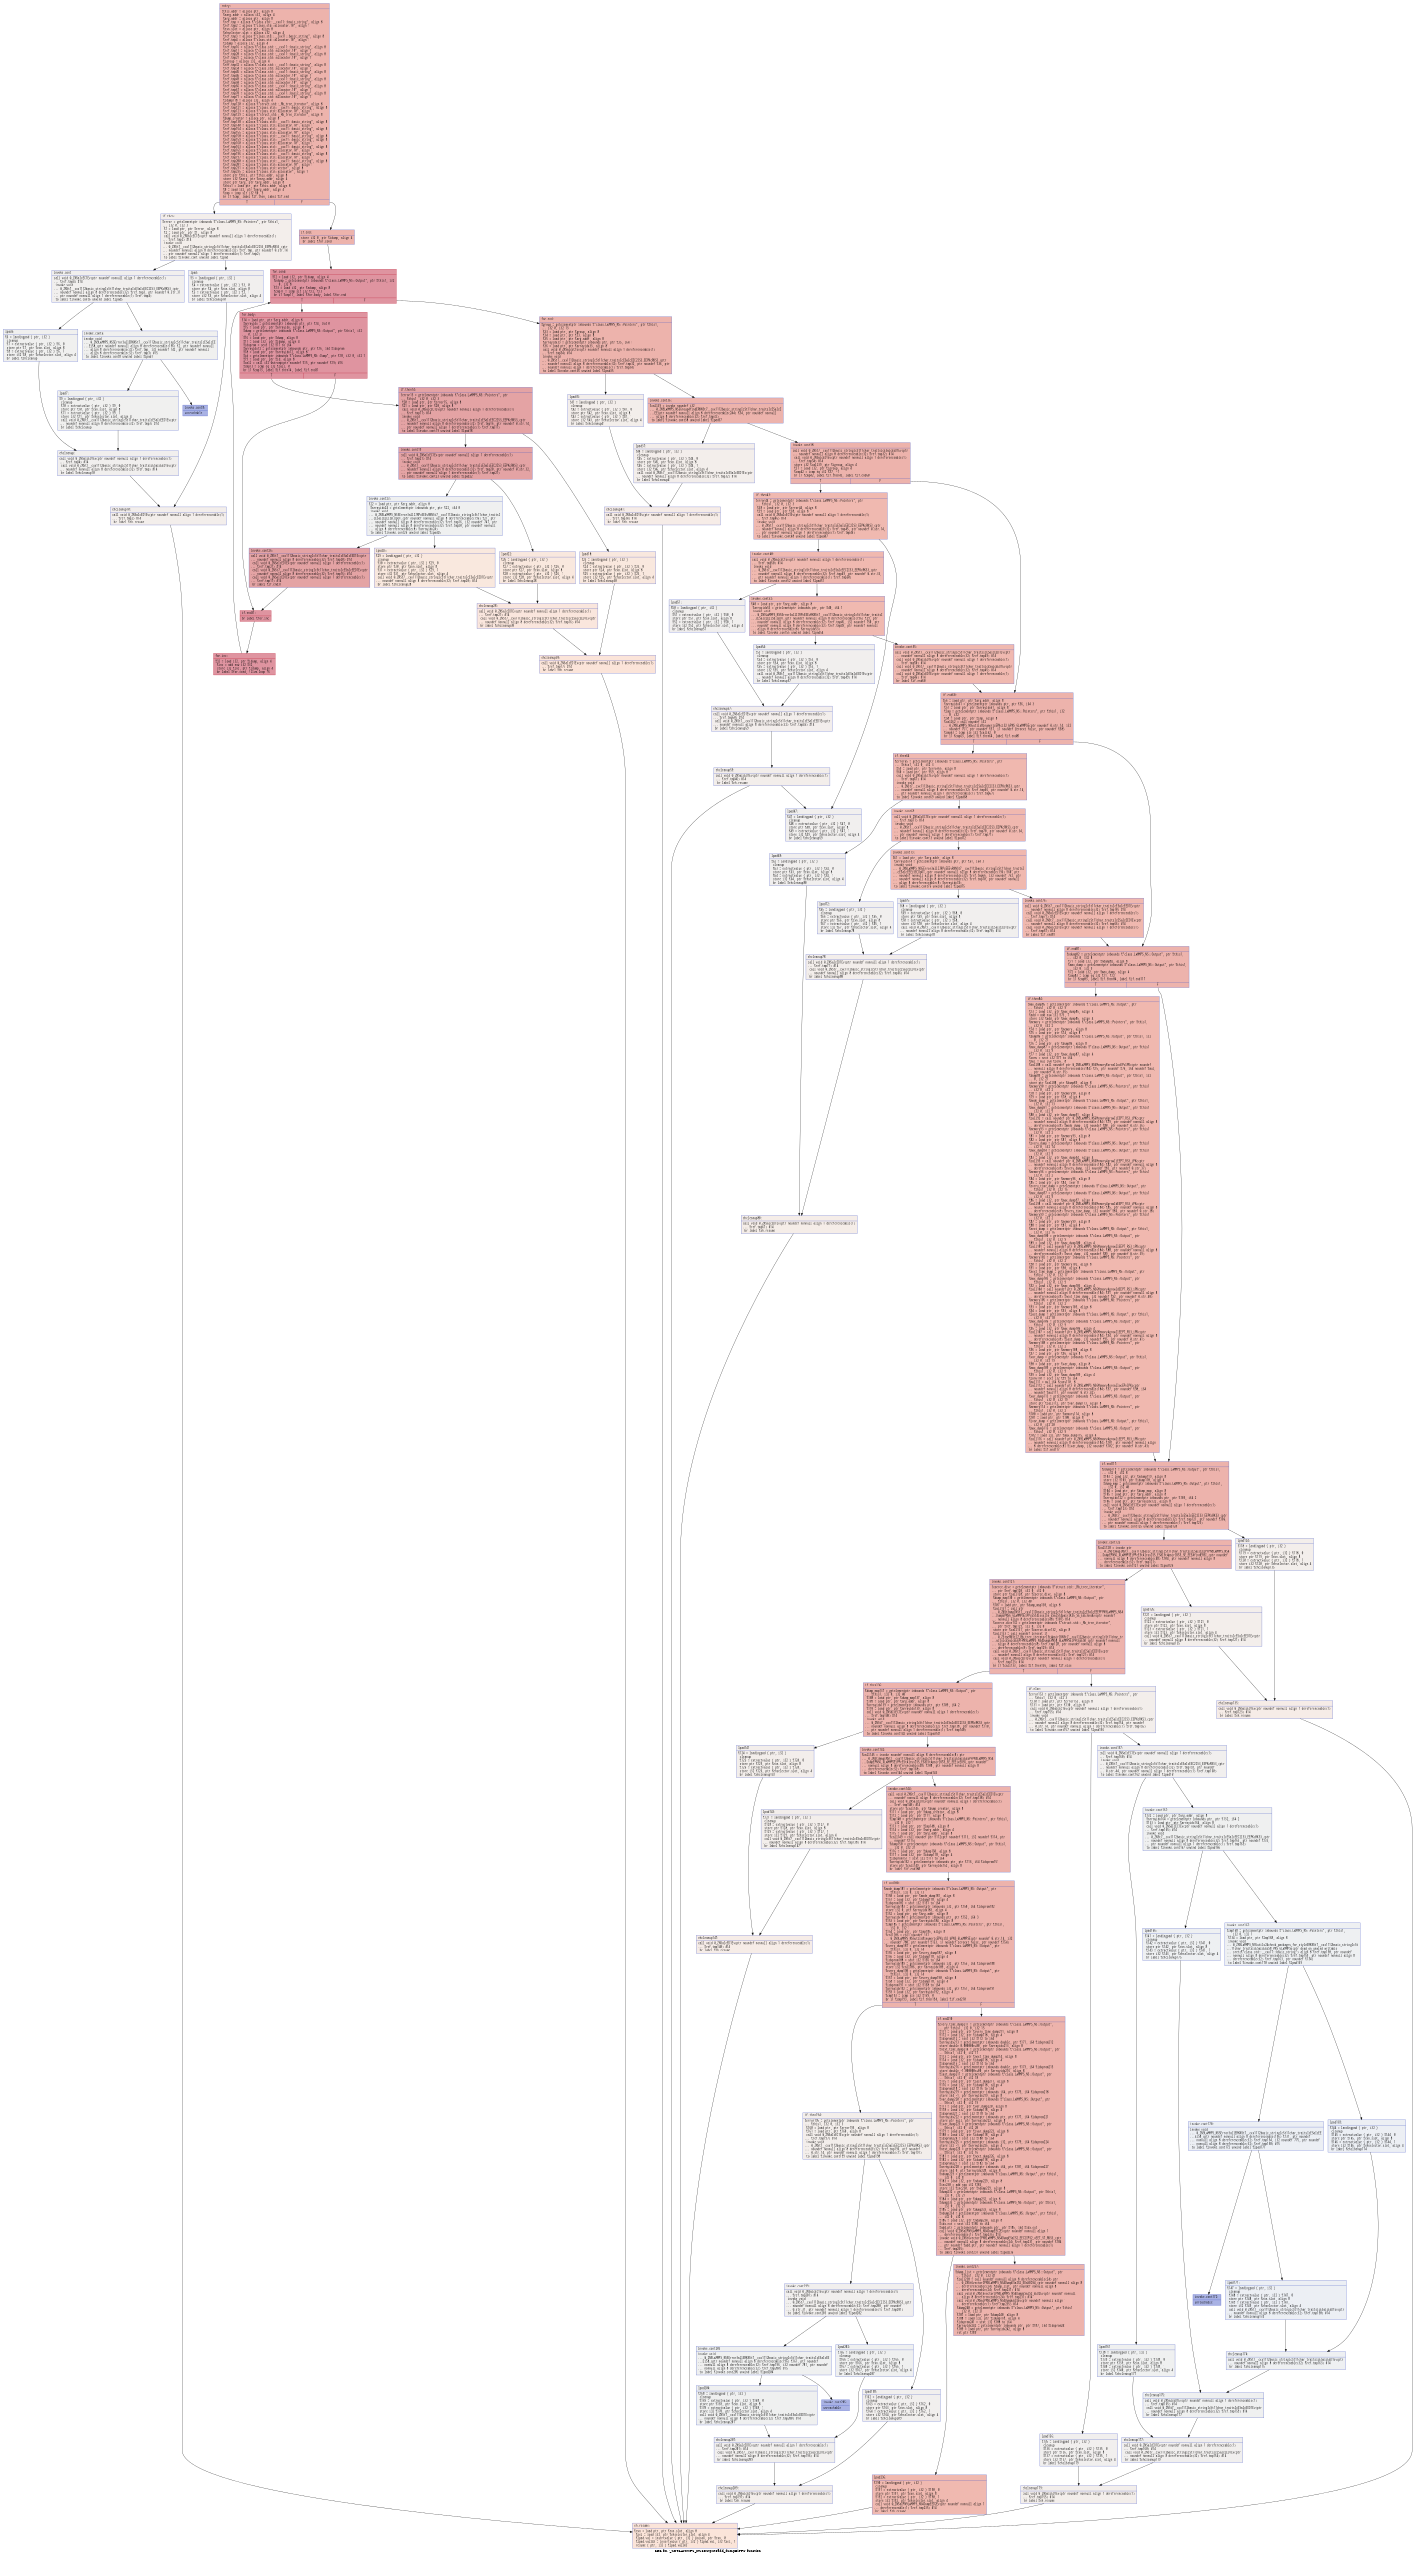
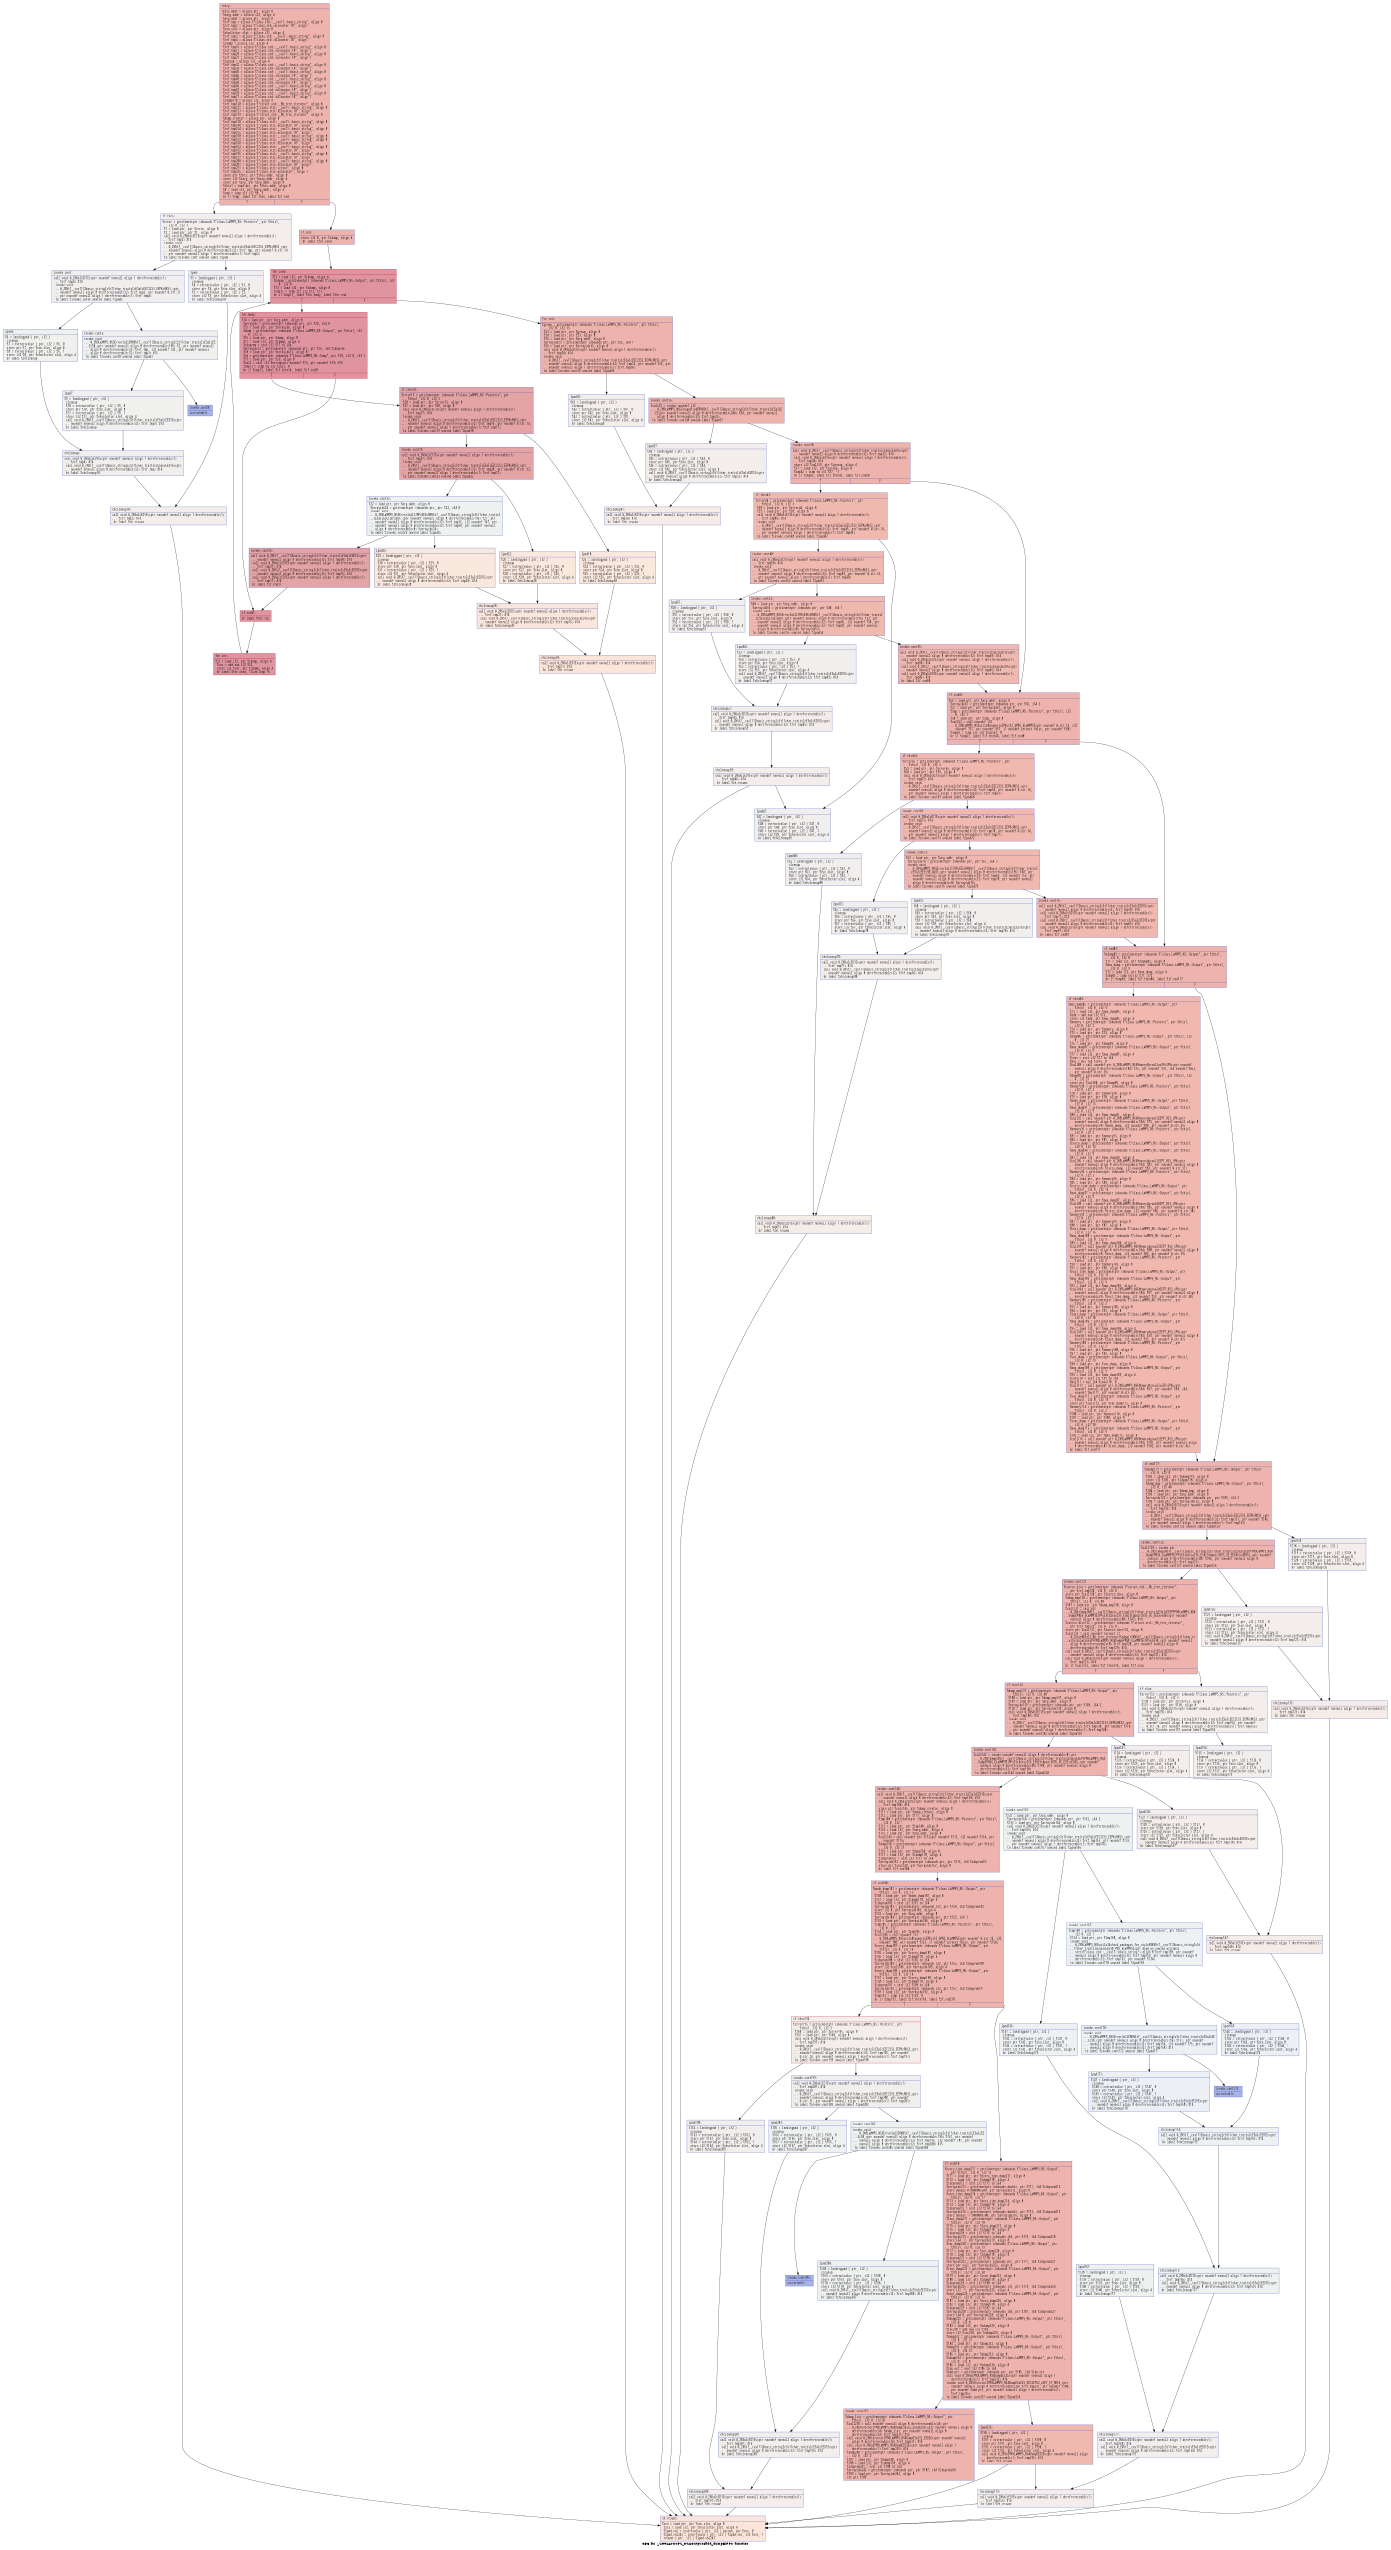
(1053, 1183) -> (1095, 1183)
(1162, 1761) -> none
(867, 2136) -> (856, 2040)
(1079, 2475) -> (1036, 2476)
